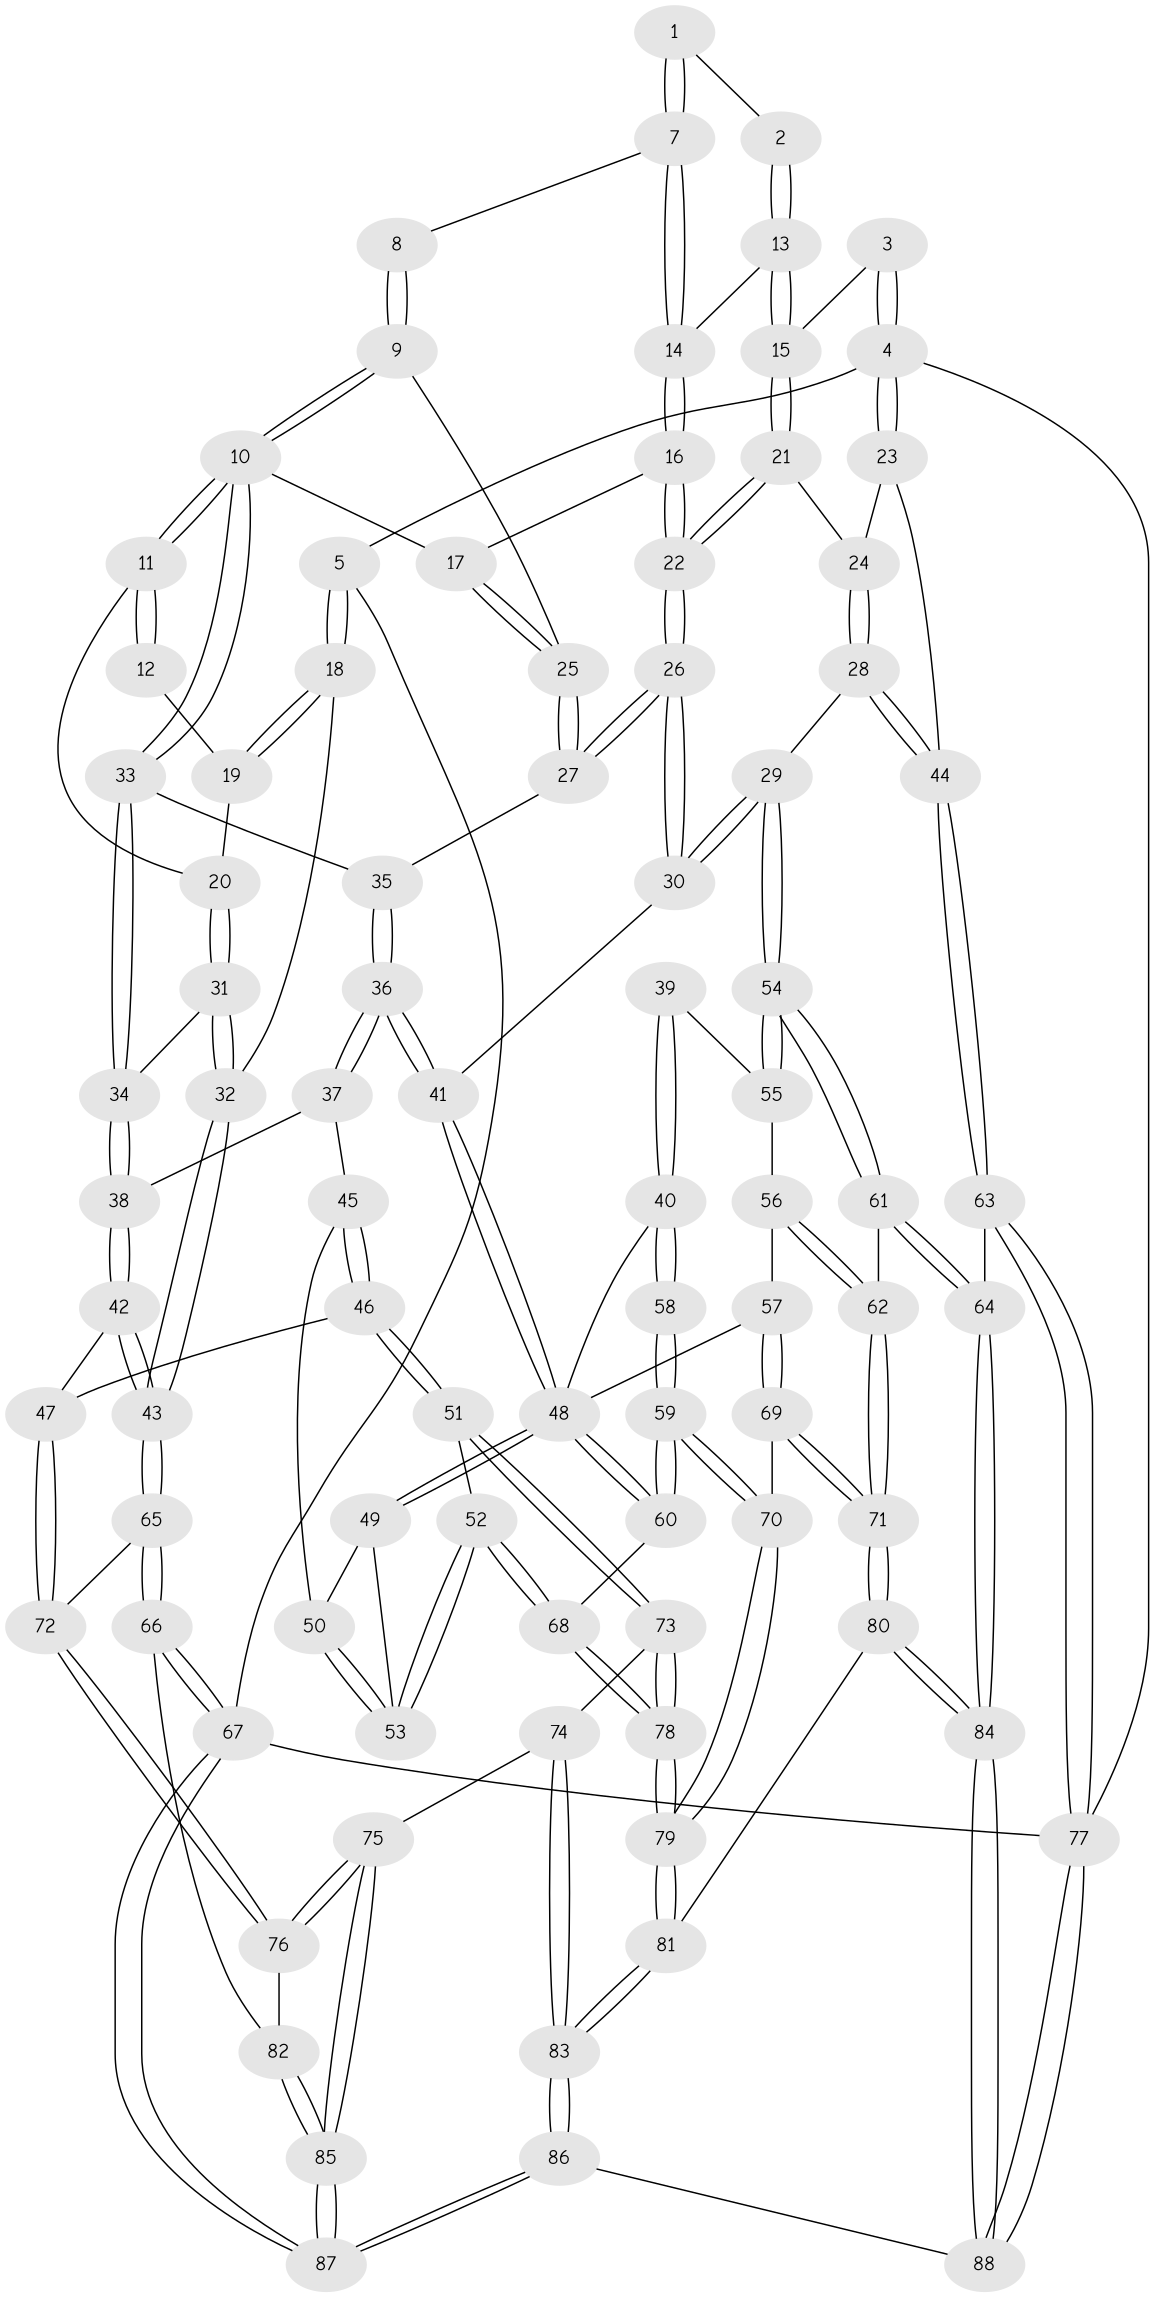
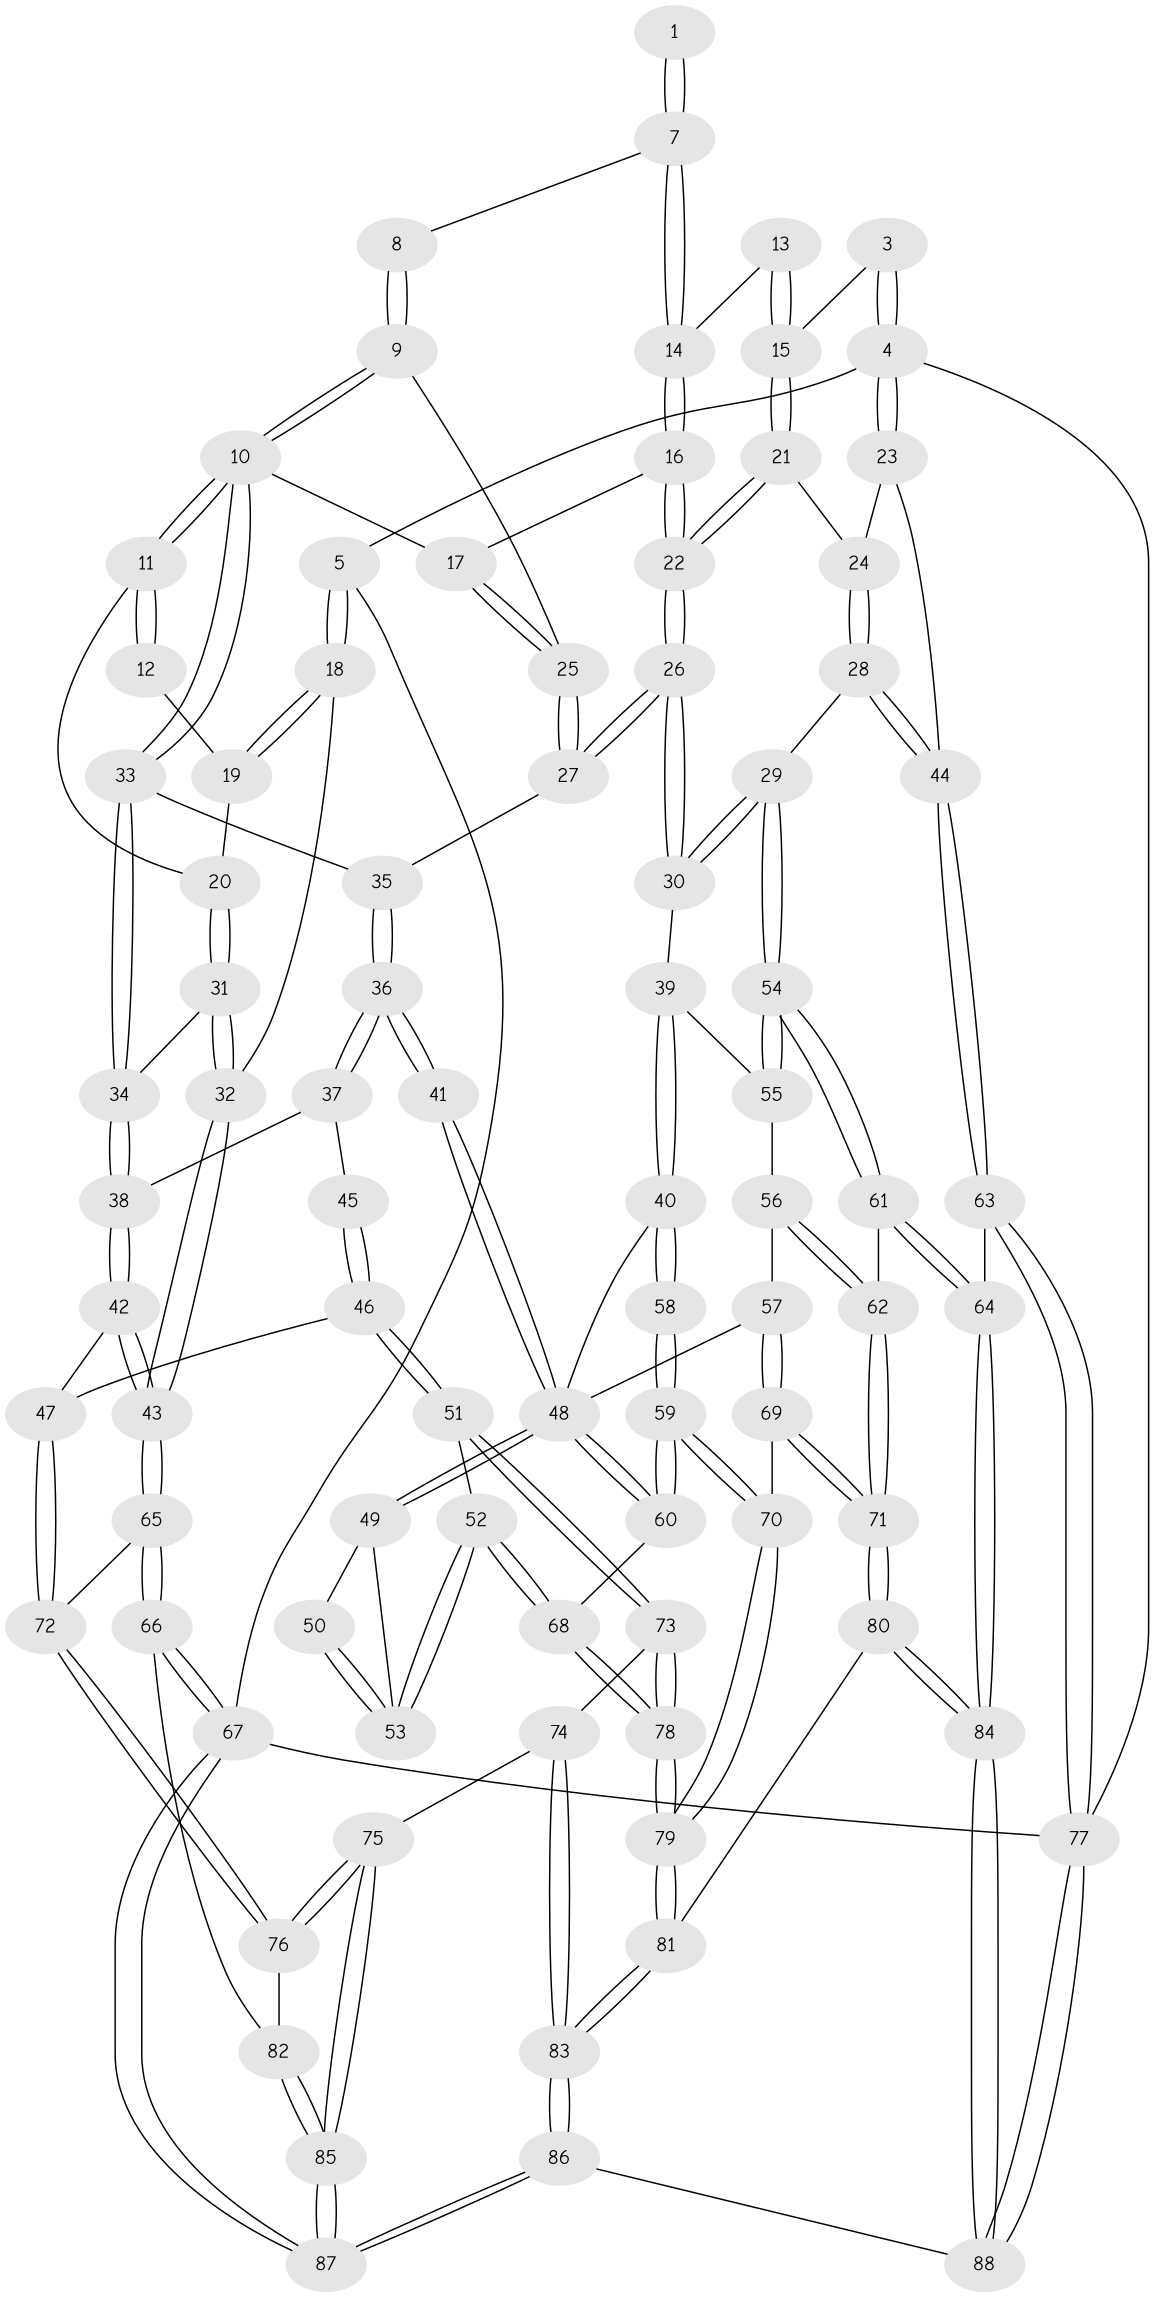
(781, 139) -> none
(557, 989) -> (670, 936)
(298, 1411) -> none
